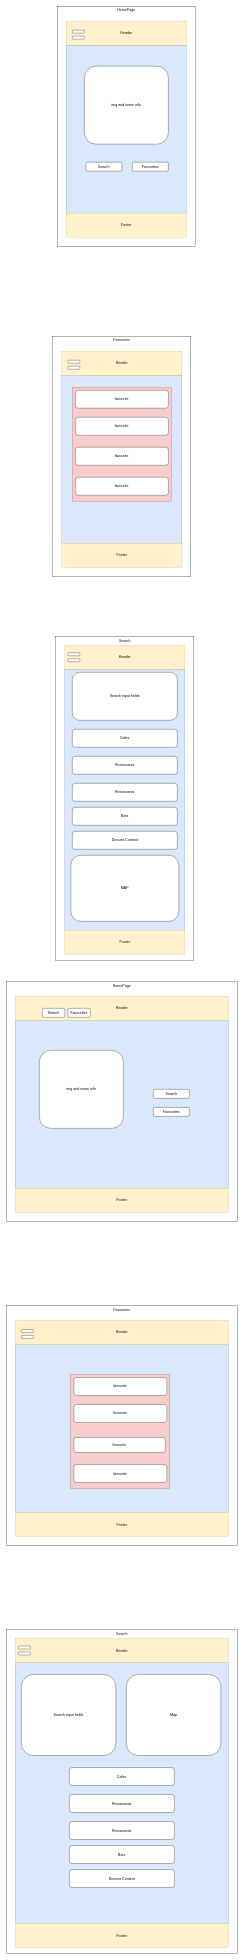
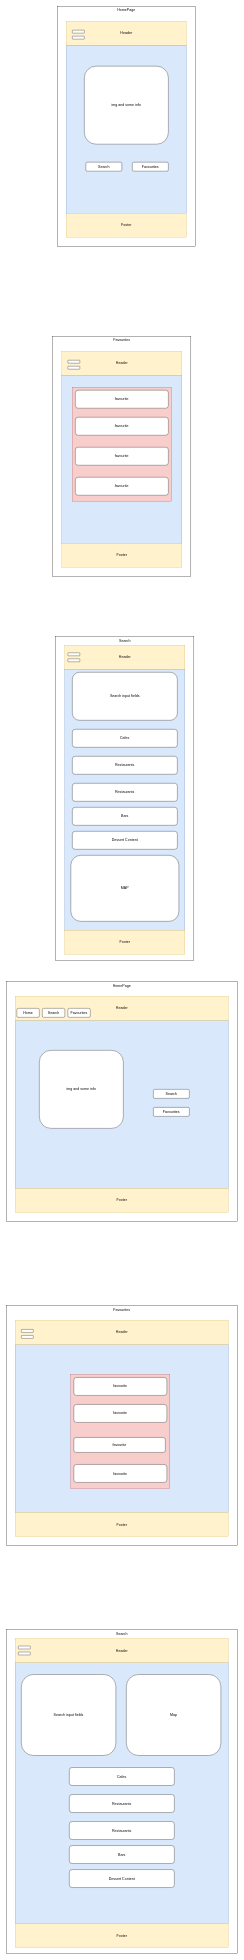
none -> (28, 1013)
